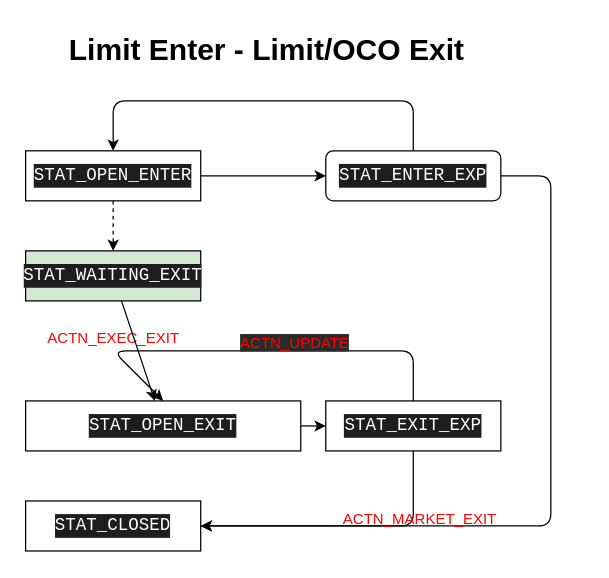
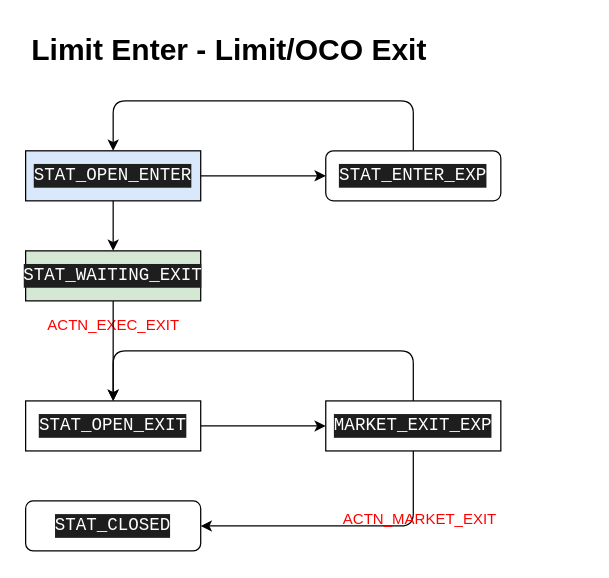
(323, 51) -> (285, 51)
(113, 176) -> (113, 176)
(113, 221) -> (113, 221)
(113, 338) -> (113, 326)
(294, 344) -> none
(551, 397) -> none
(163, 426) -> (113, 426)
(413, 426) -> (413, 426)
(113, 526) -> (113, 526)
